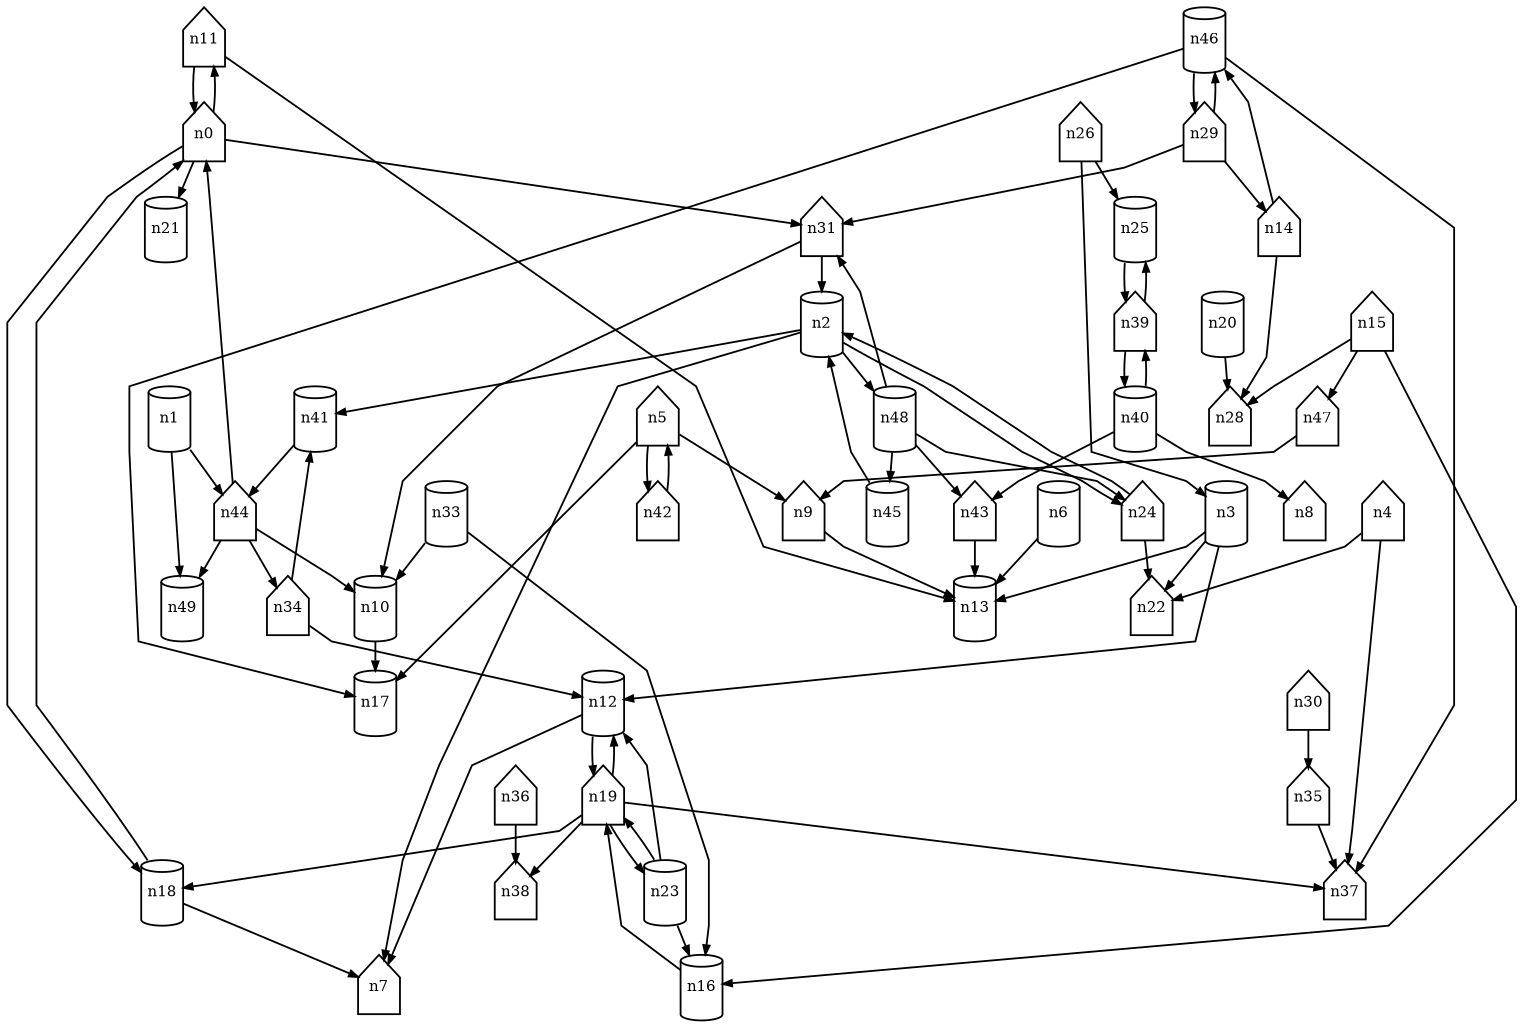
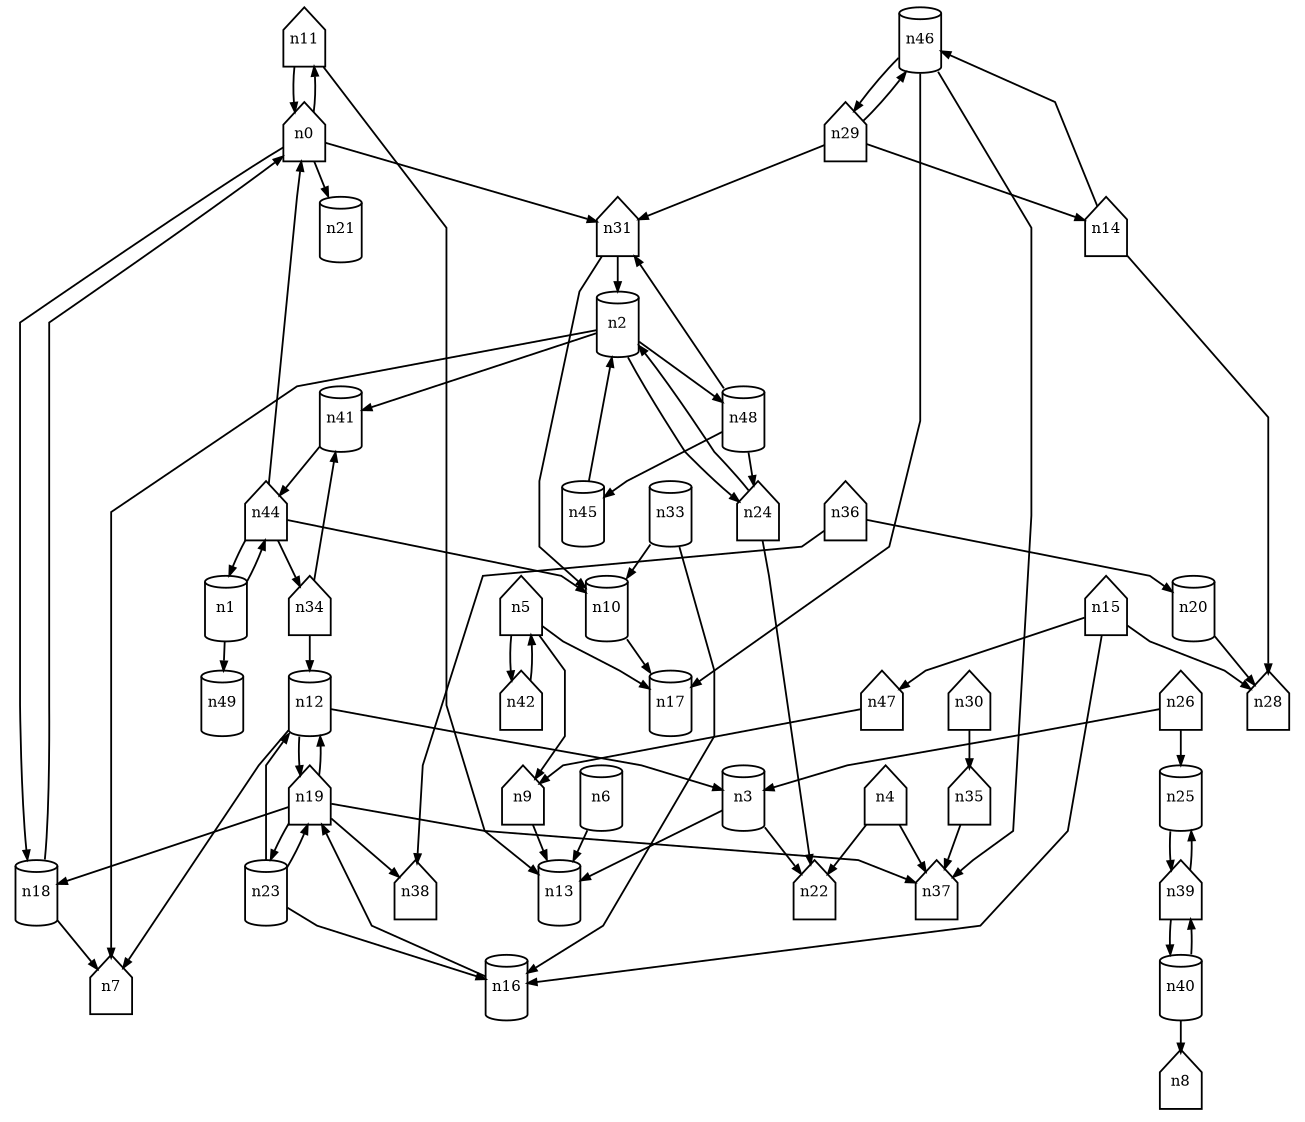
(975, 514) -> none
none -> (1017, 550)
(213, 554) -> (239, 553)
(963, 665) -> (523, 744)
